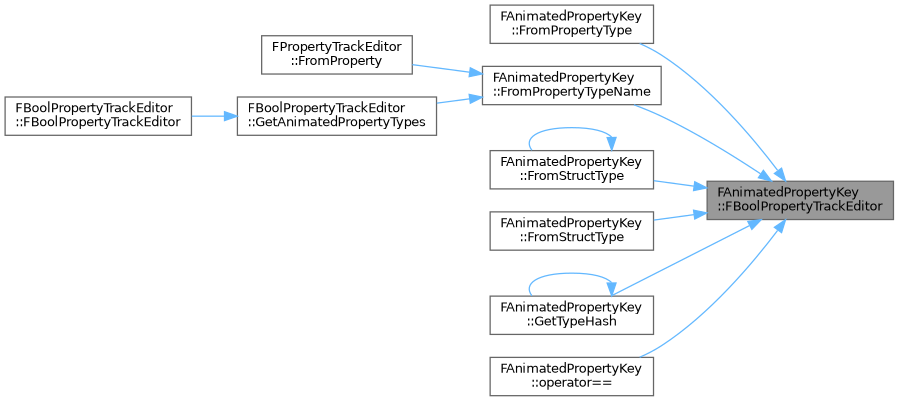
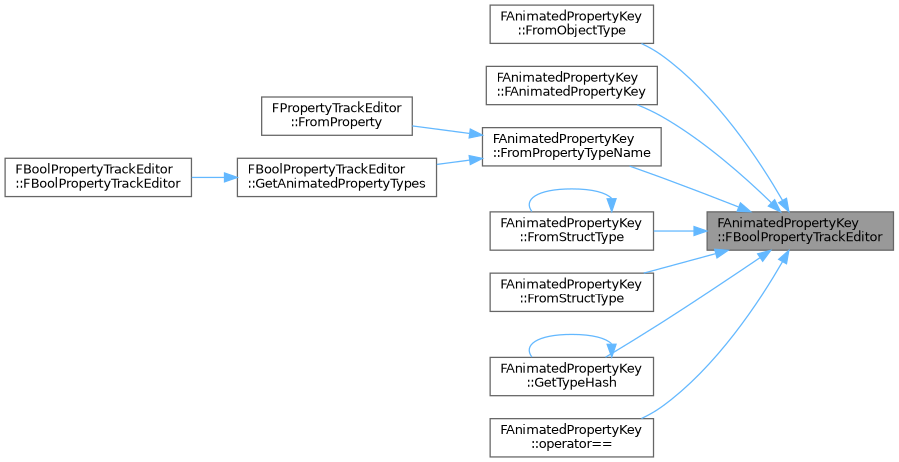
none -> (572, 24)
(572, 24) -> (572, 86)
